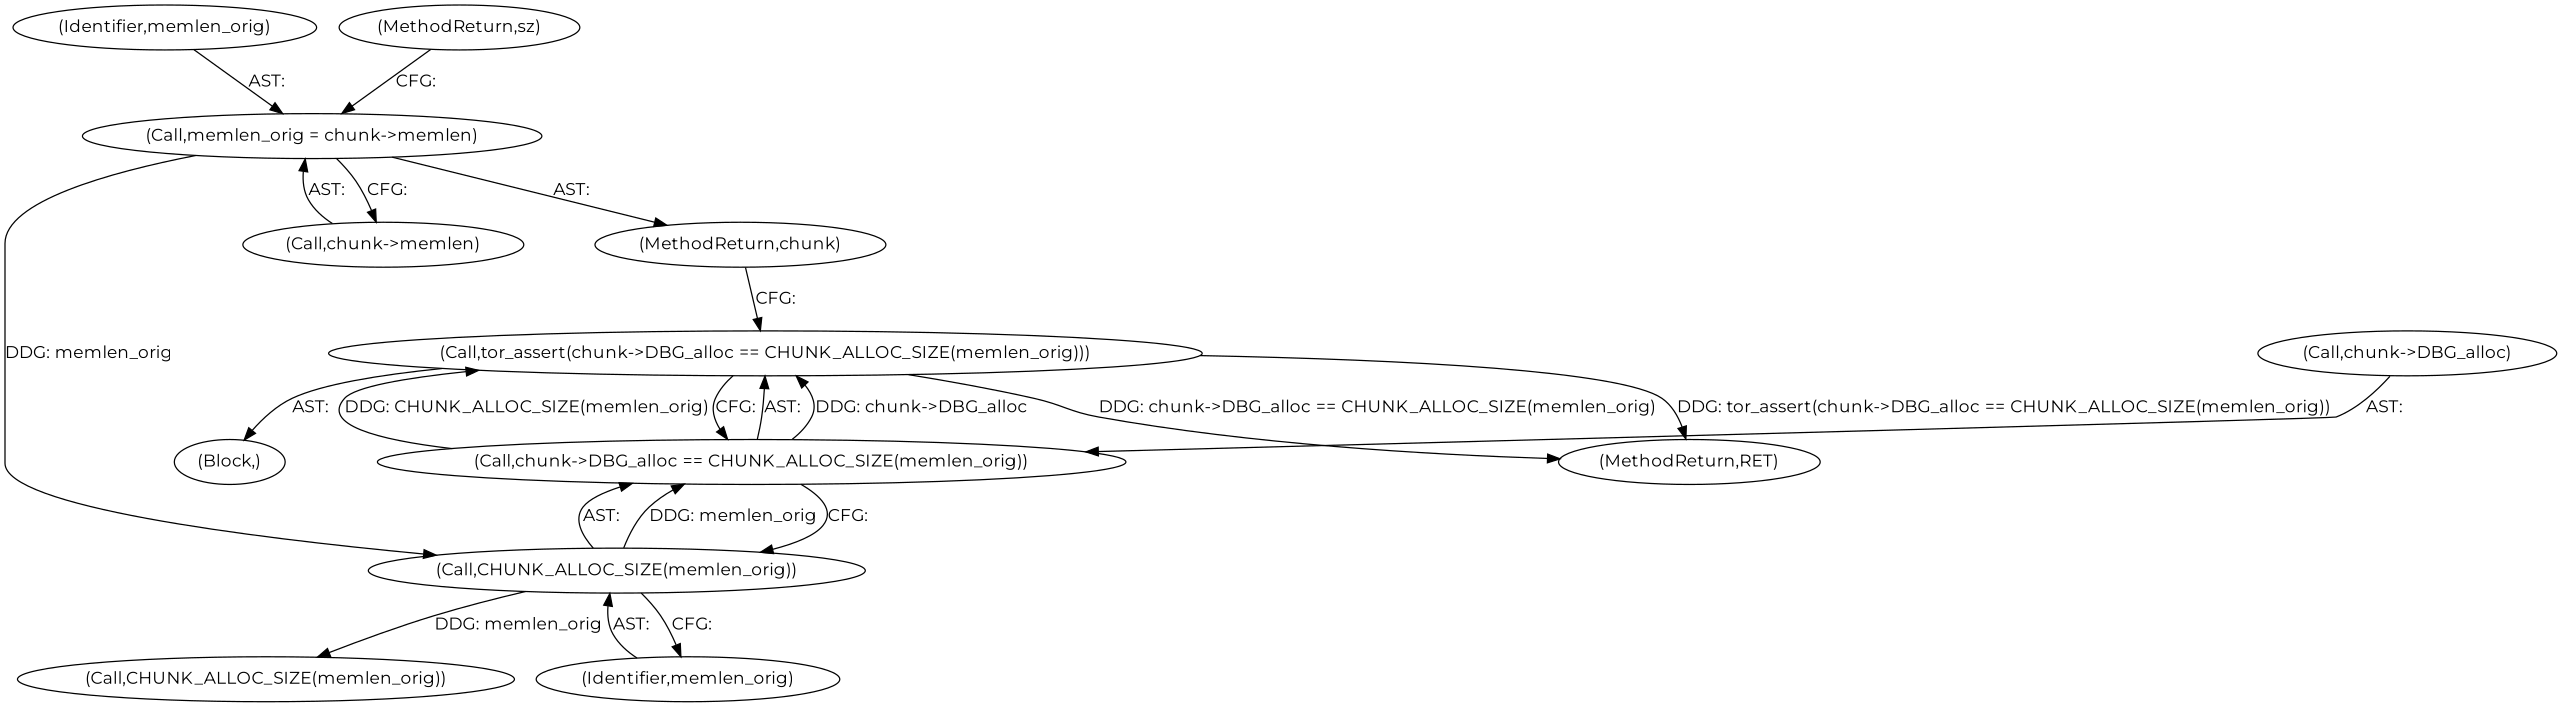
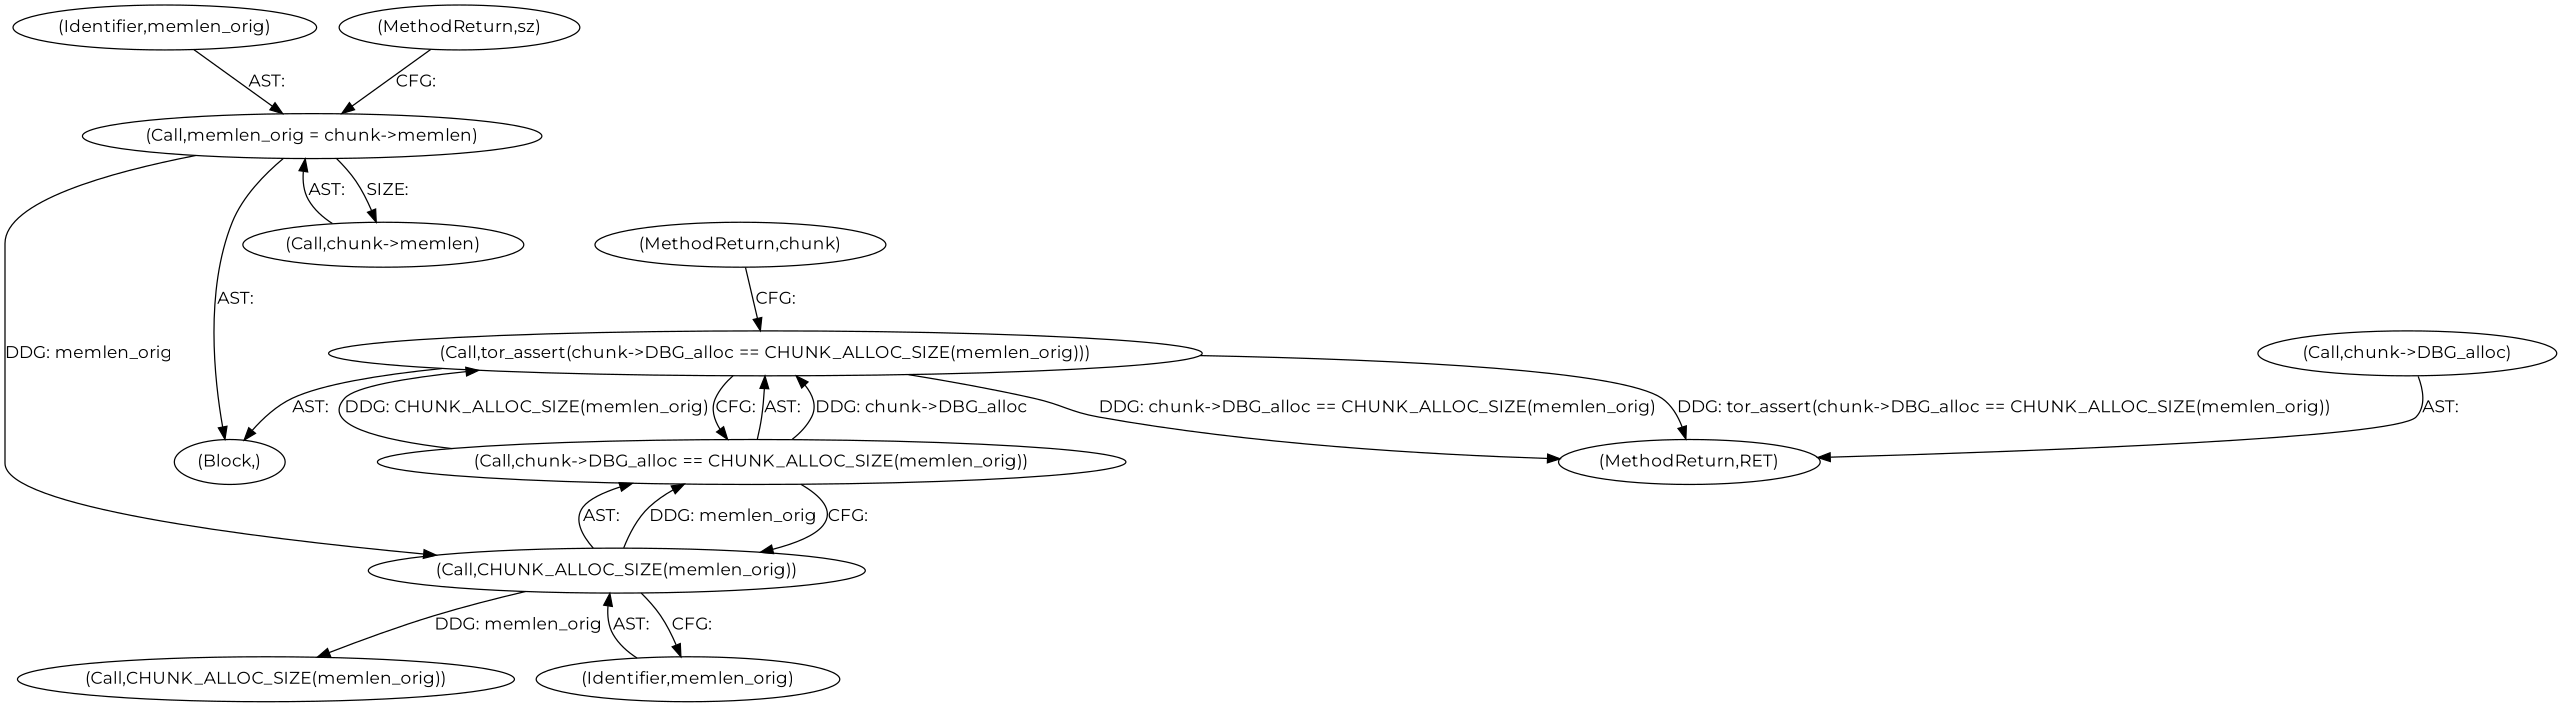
(390, 190) -> (390, 190)
(523, 190) -> (217, 283)
(1751, 434) -> (2146, 445)
